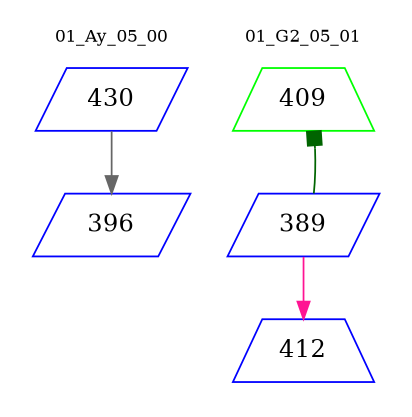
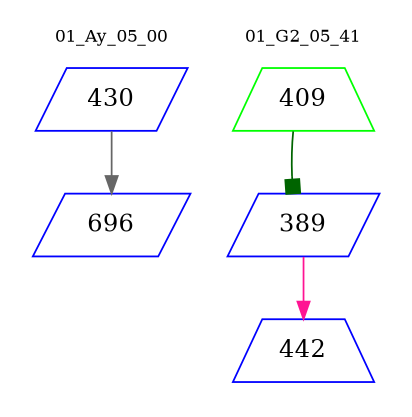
(304, 38) -> (304, 38)
(315, 171) -> (292, 154)
(112, 225) -> (112, 225)
(304, 351) -> (304, 351)
